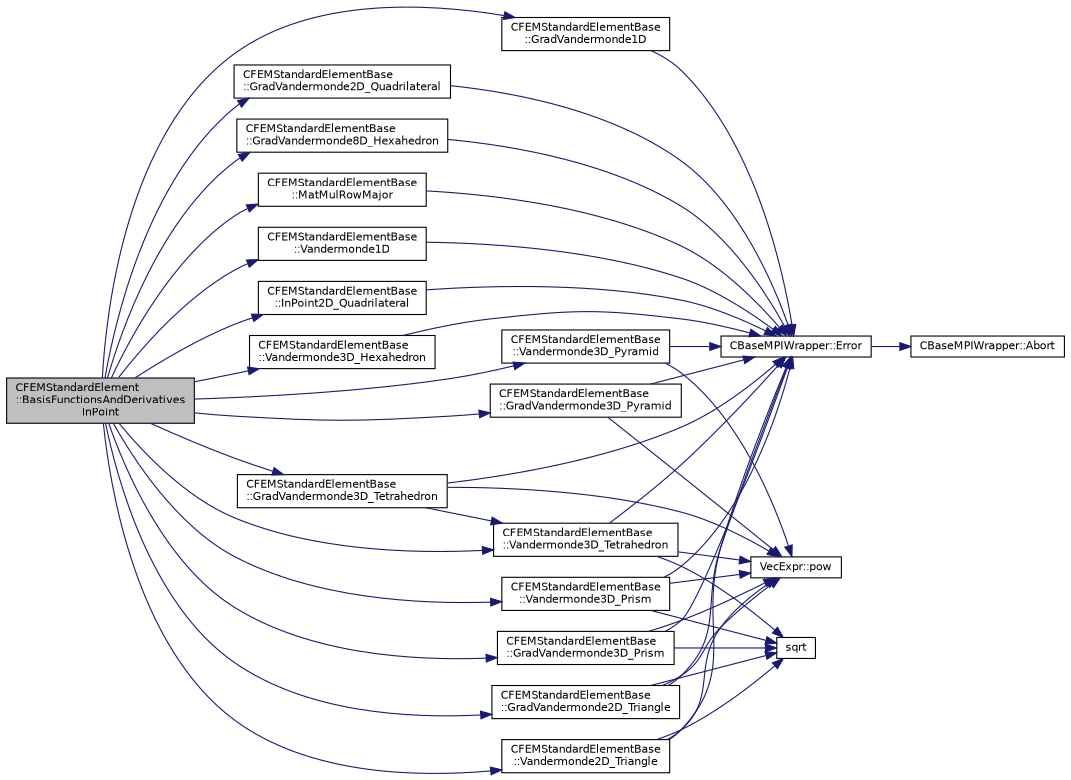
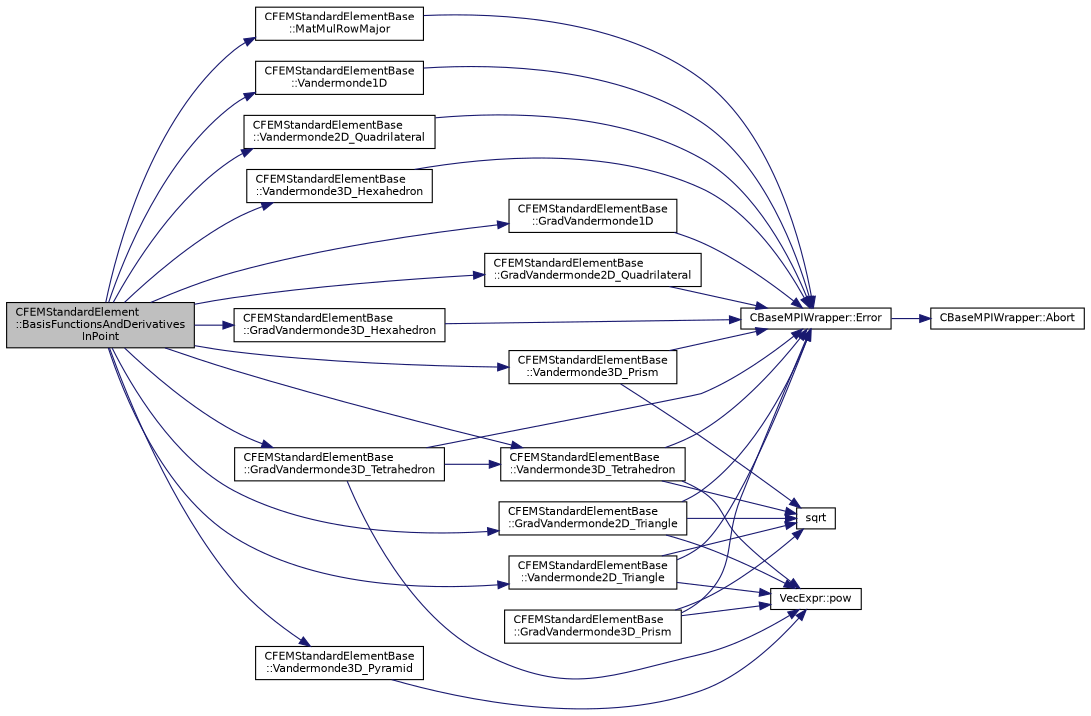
(342, 136) -> (340, 325)
(342, 298) -> (340, 132)
(690, 347) -> none
(586, 401) -> none
(692, 580) -> none
(249, 615) -> none
